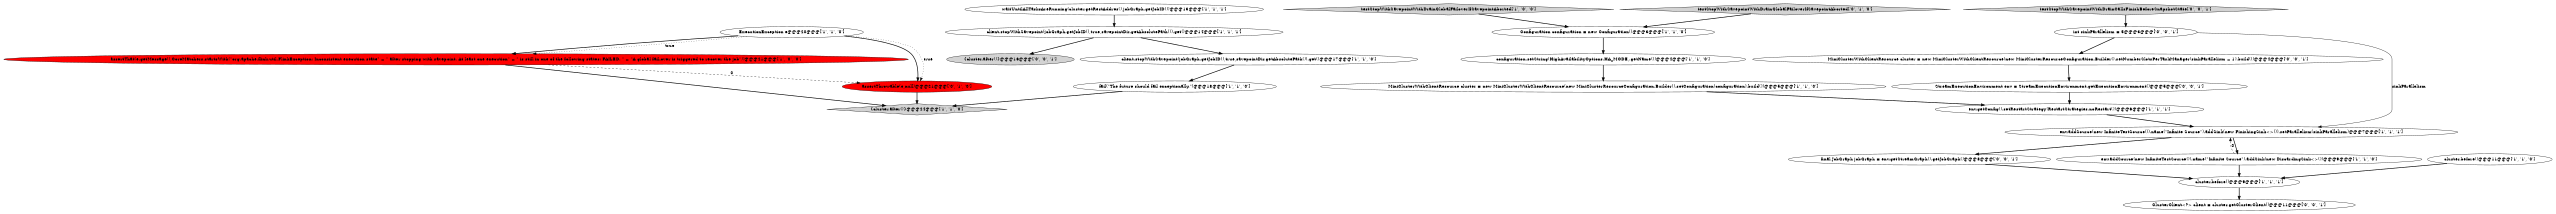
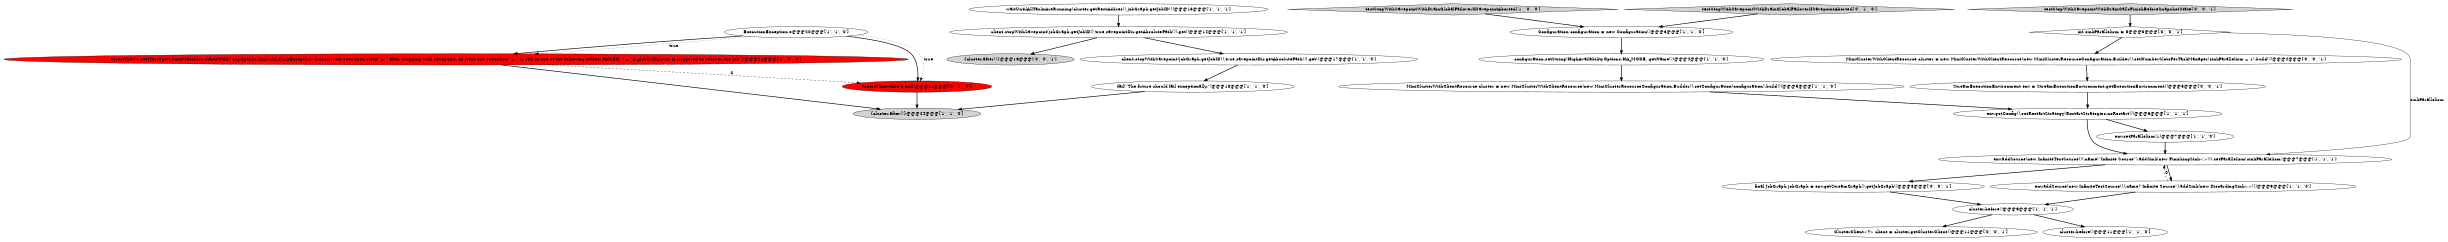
(2126, 32) -> (2130, 32)
(917, 109) -> (917, 114)
none -> (2165, 137)
(2366, 171) -> (2057, 220)
